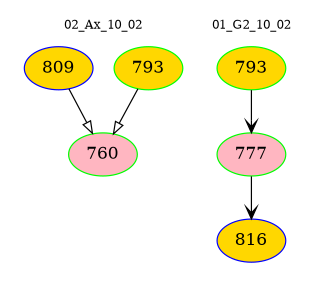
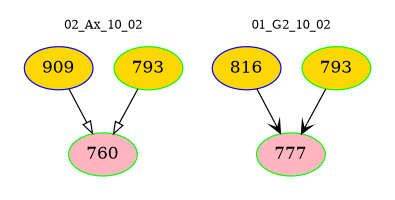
(59, 68) -> (59, 68)
(251, 192) -> (266, 106)
